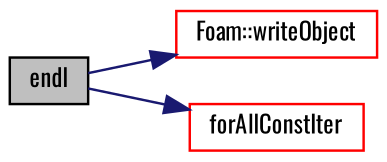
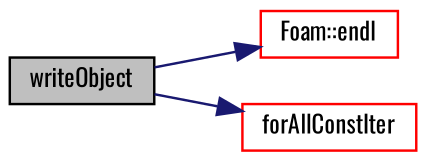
(277, 34) -> (329, 34)
(49, 81) -> (82, 81)
